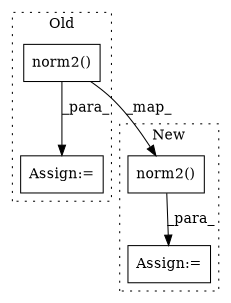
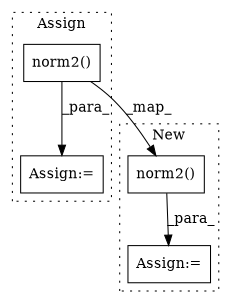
(62, 24) -> (62, 24)
